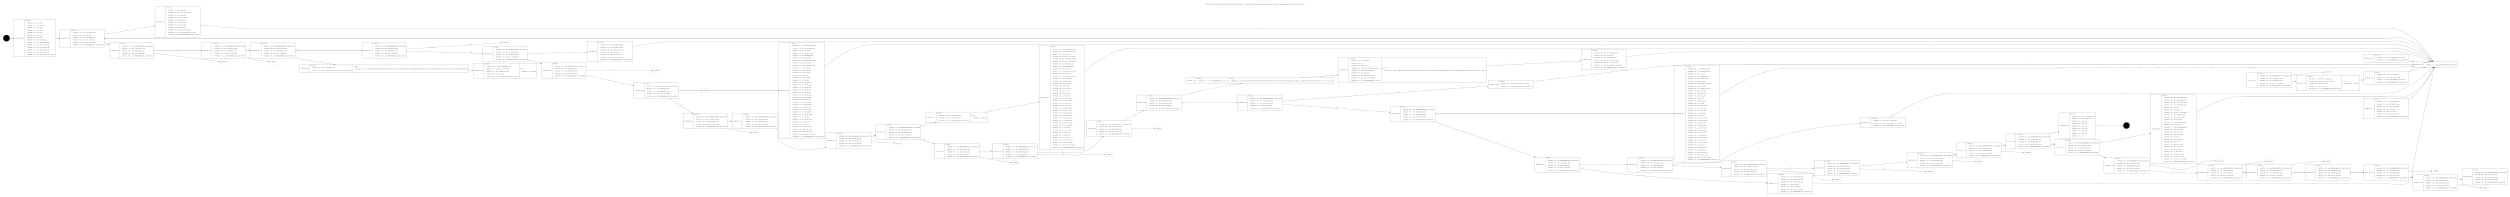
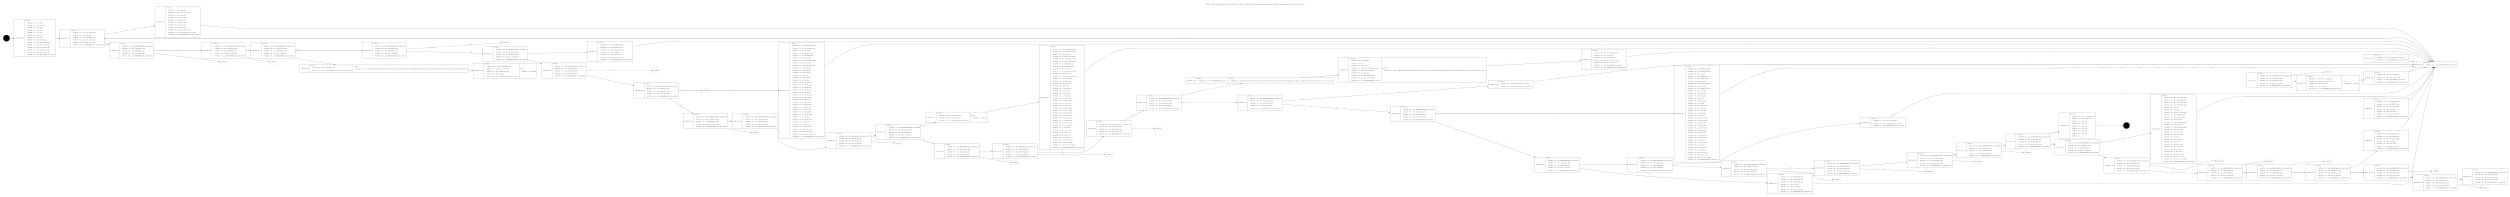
none -> (2386, 141)
